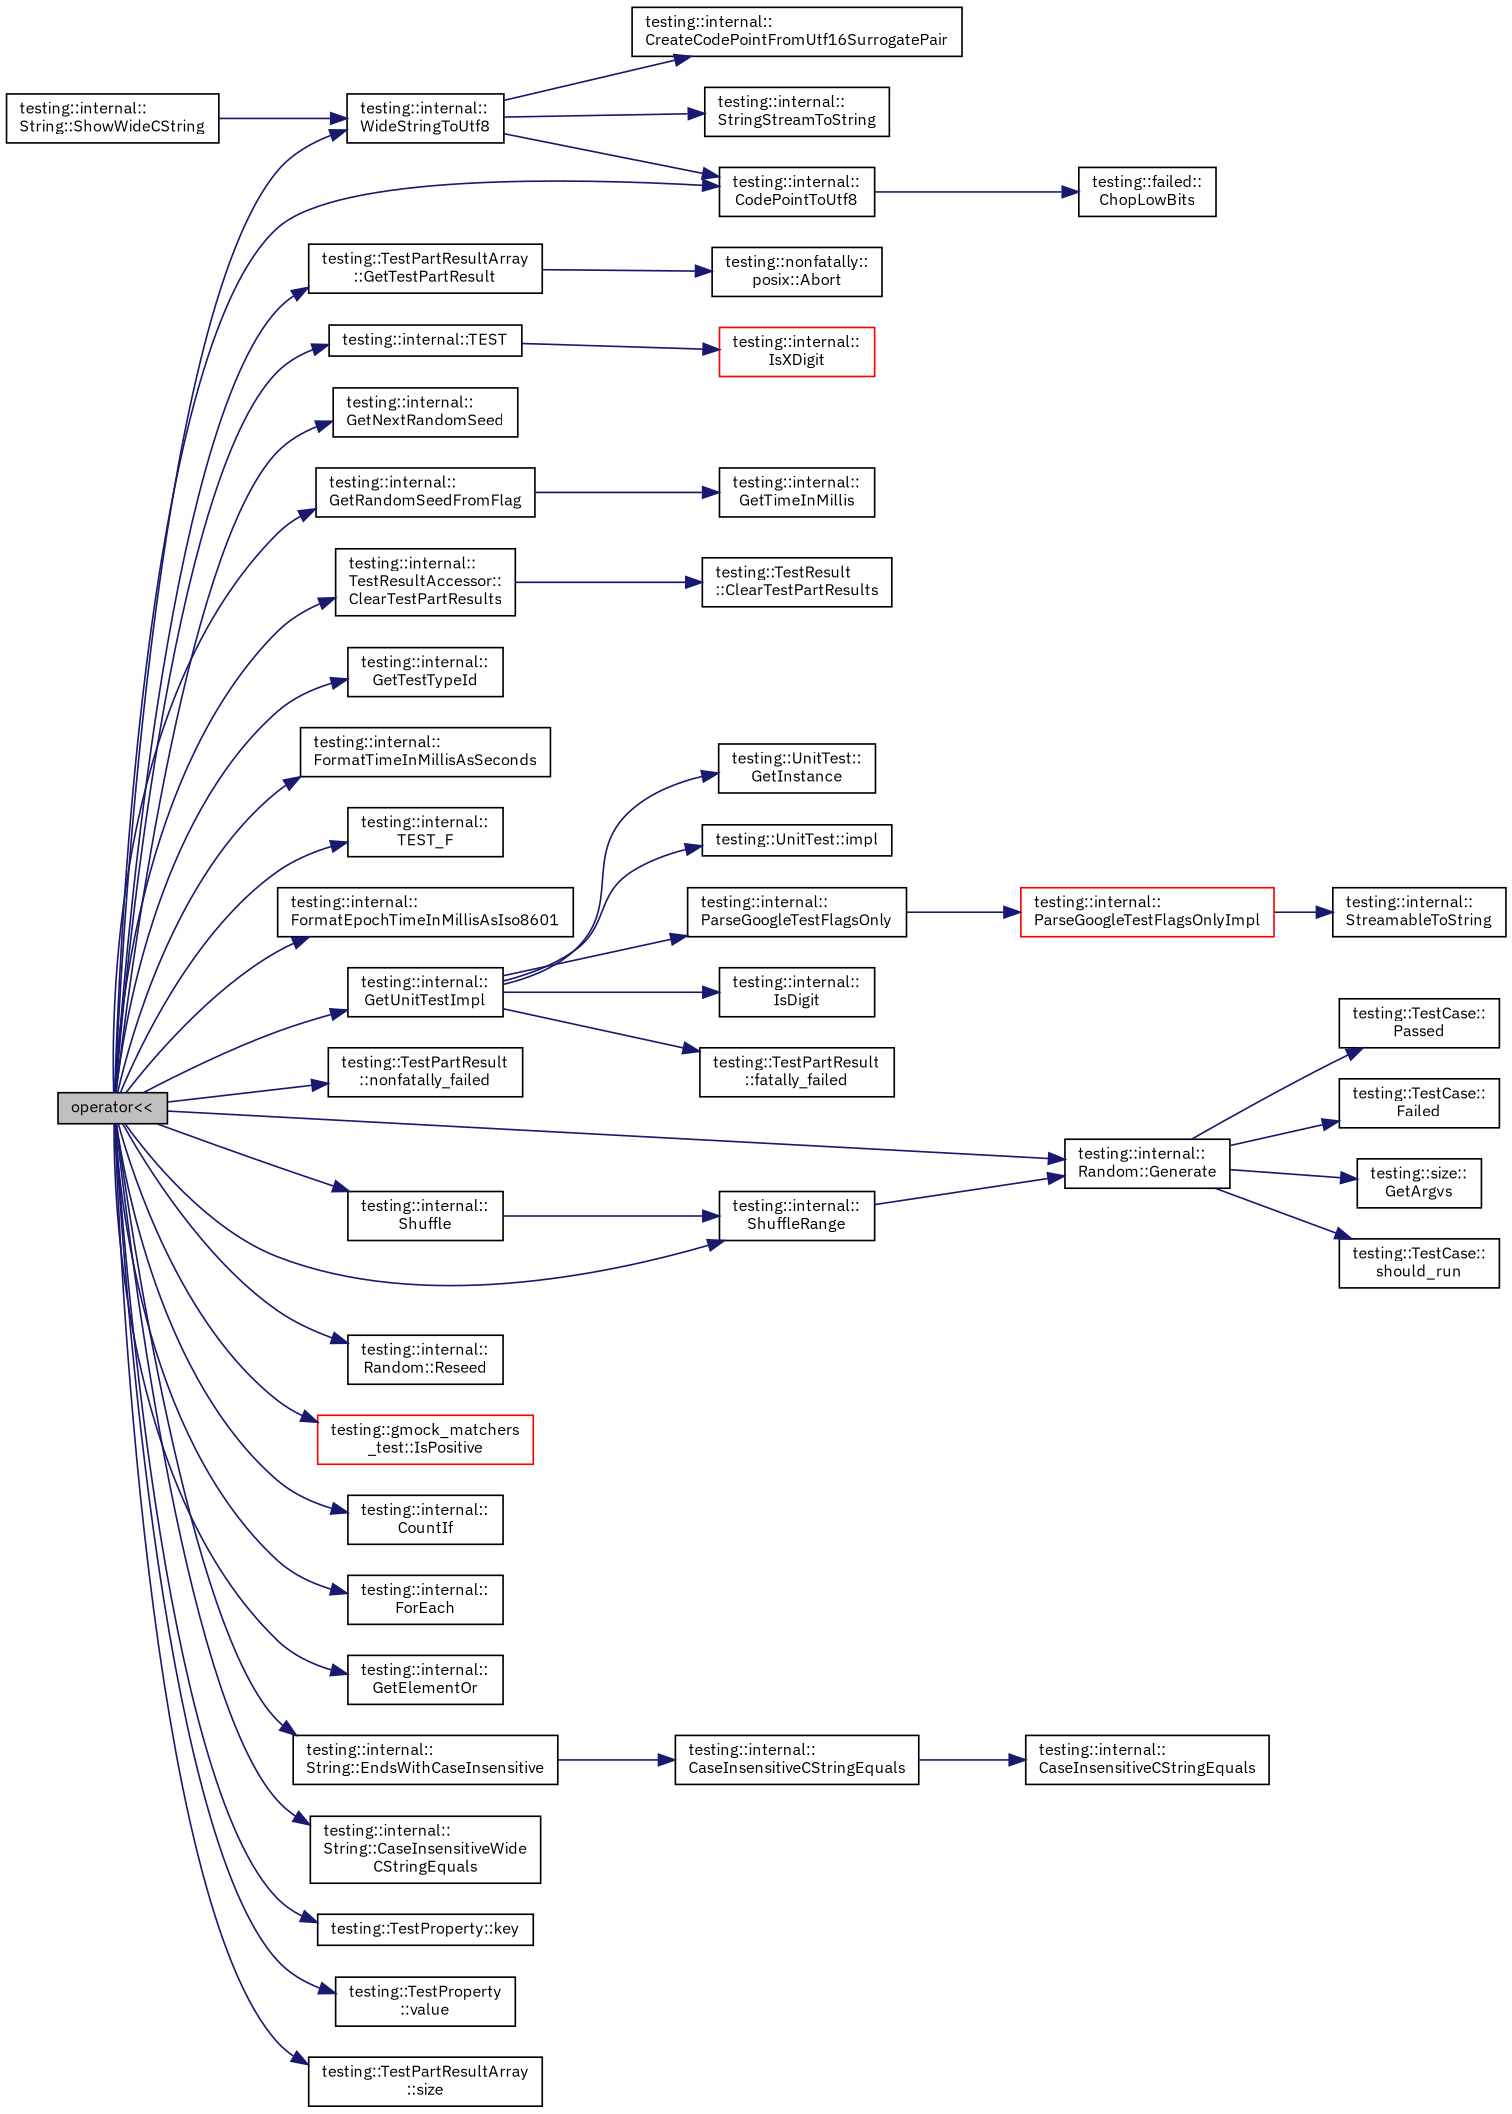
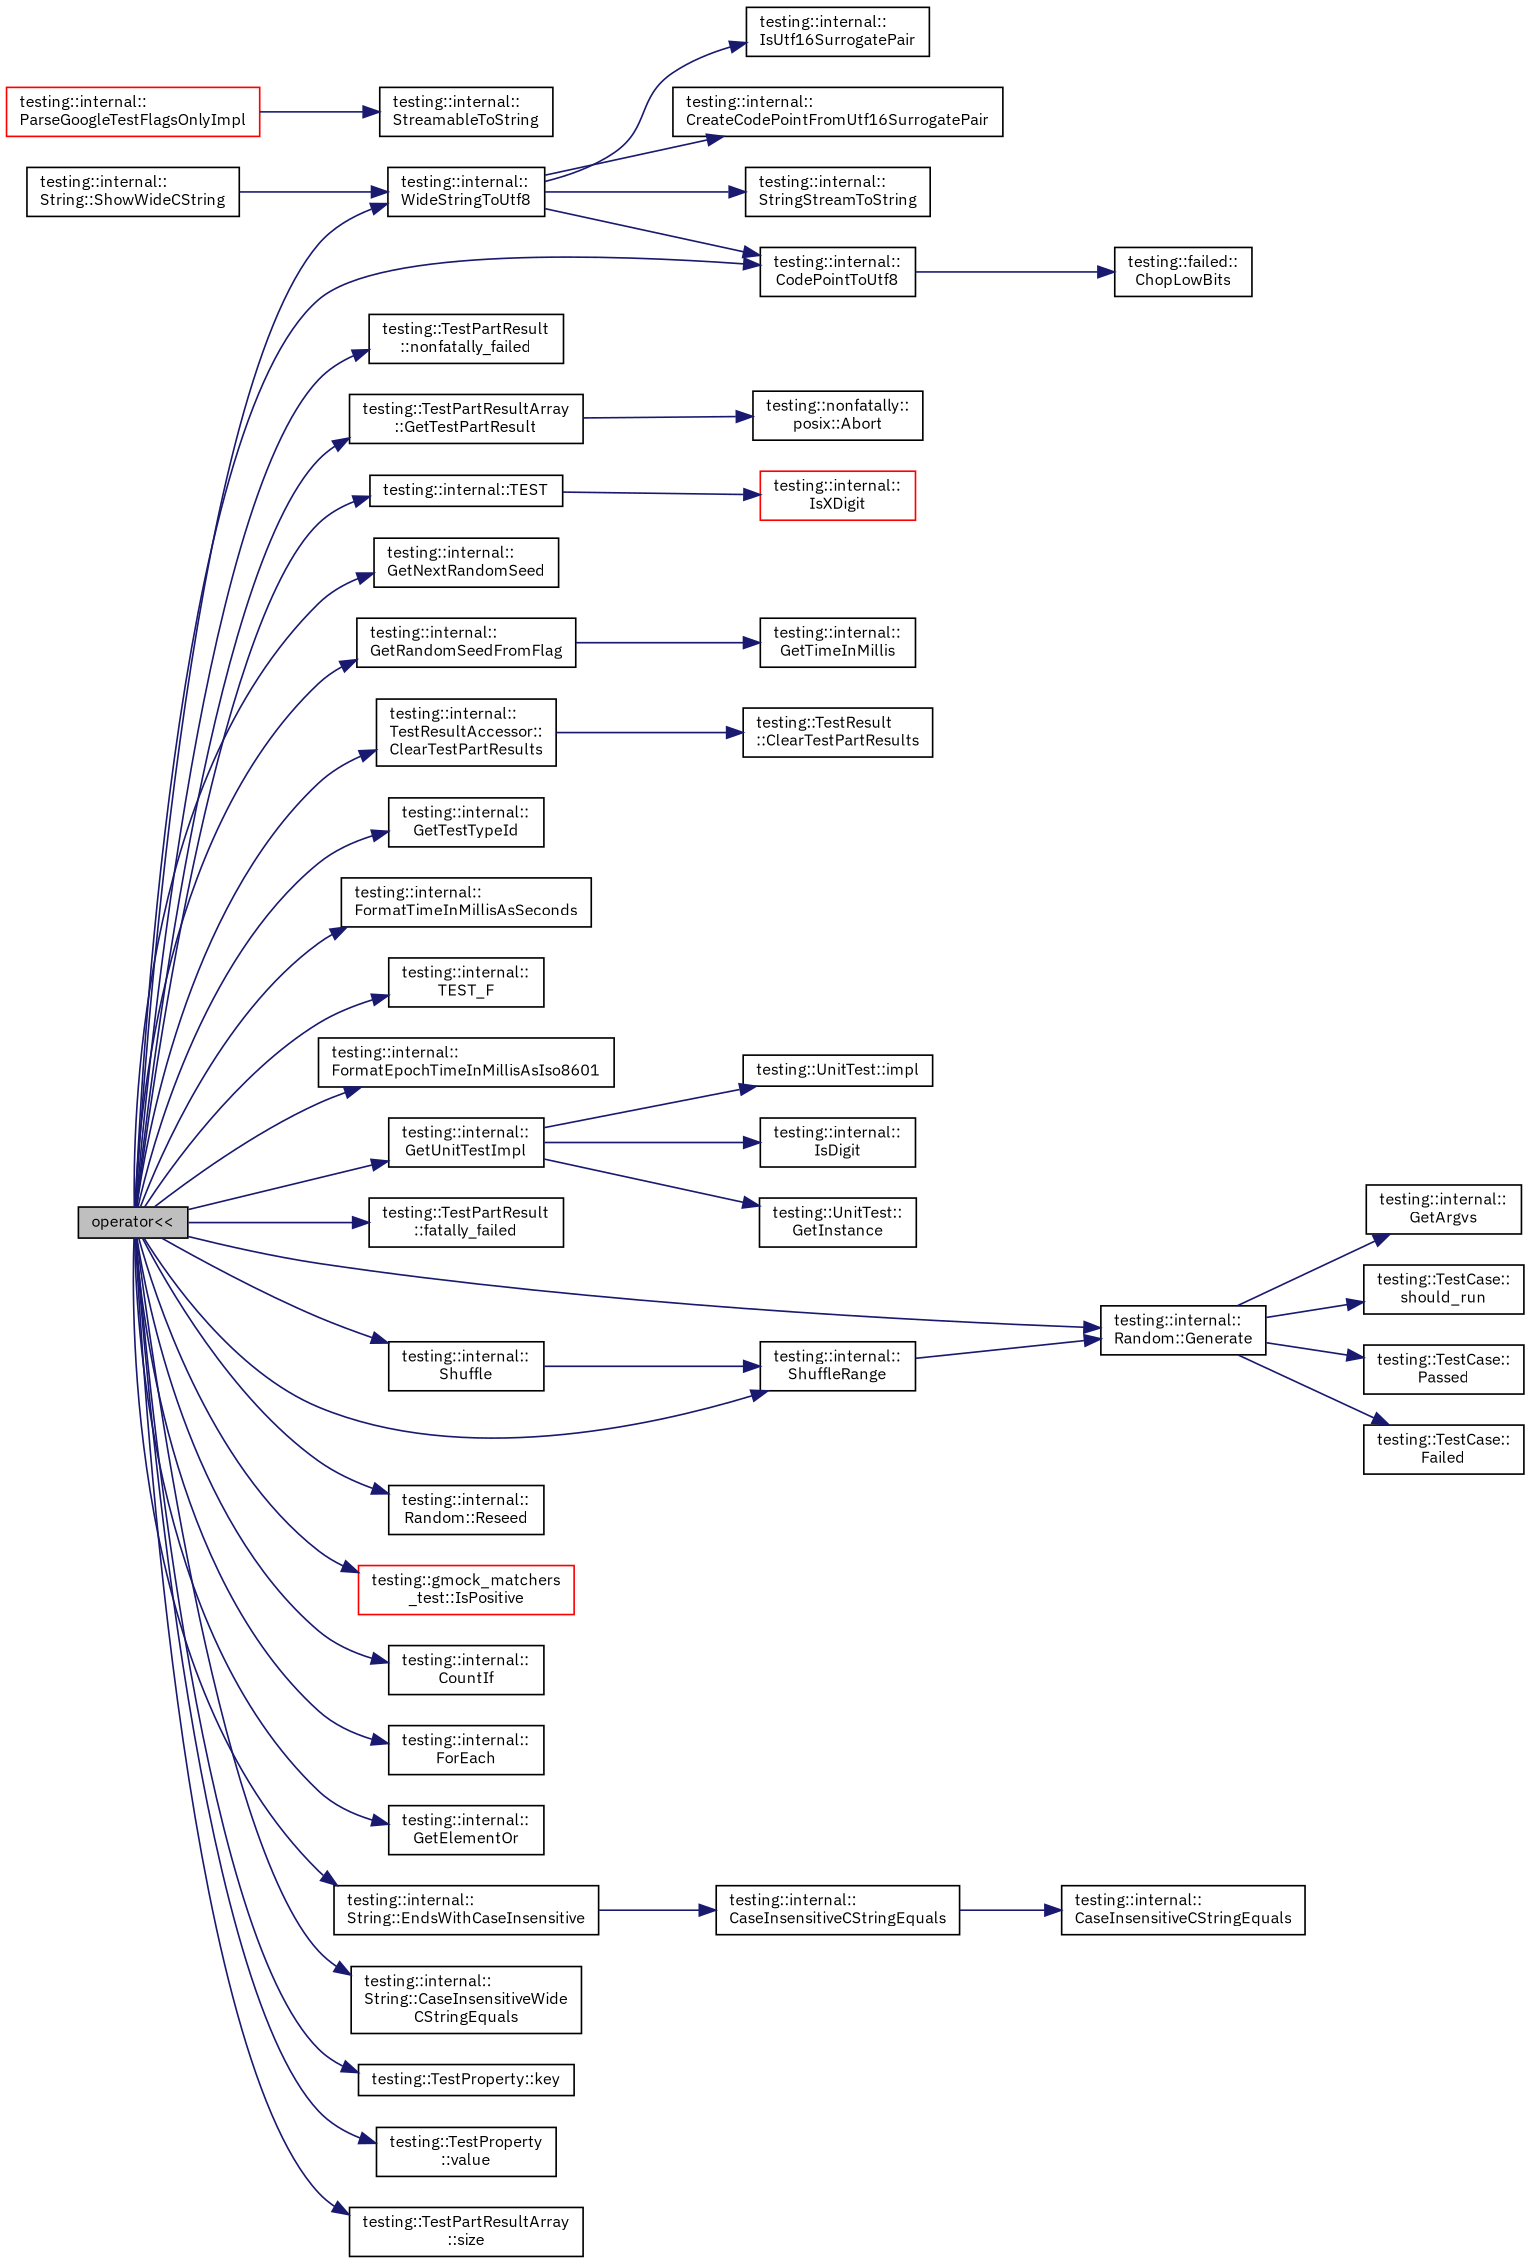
none -> (838, 32)
(797, 912) -> none
(593, 1028) -> (270, 1223)
(1419, 1183) -> (1444, 1209)
